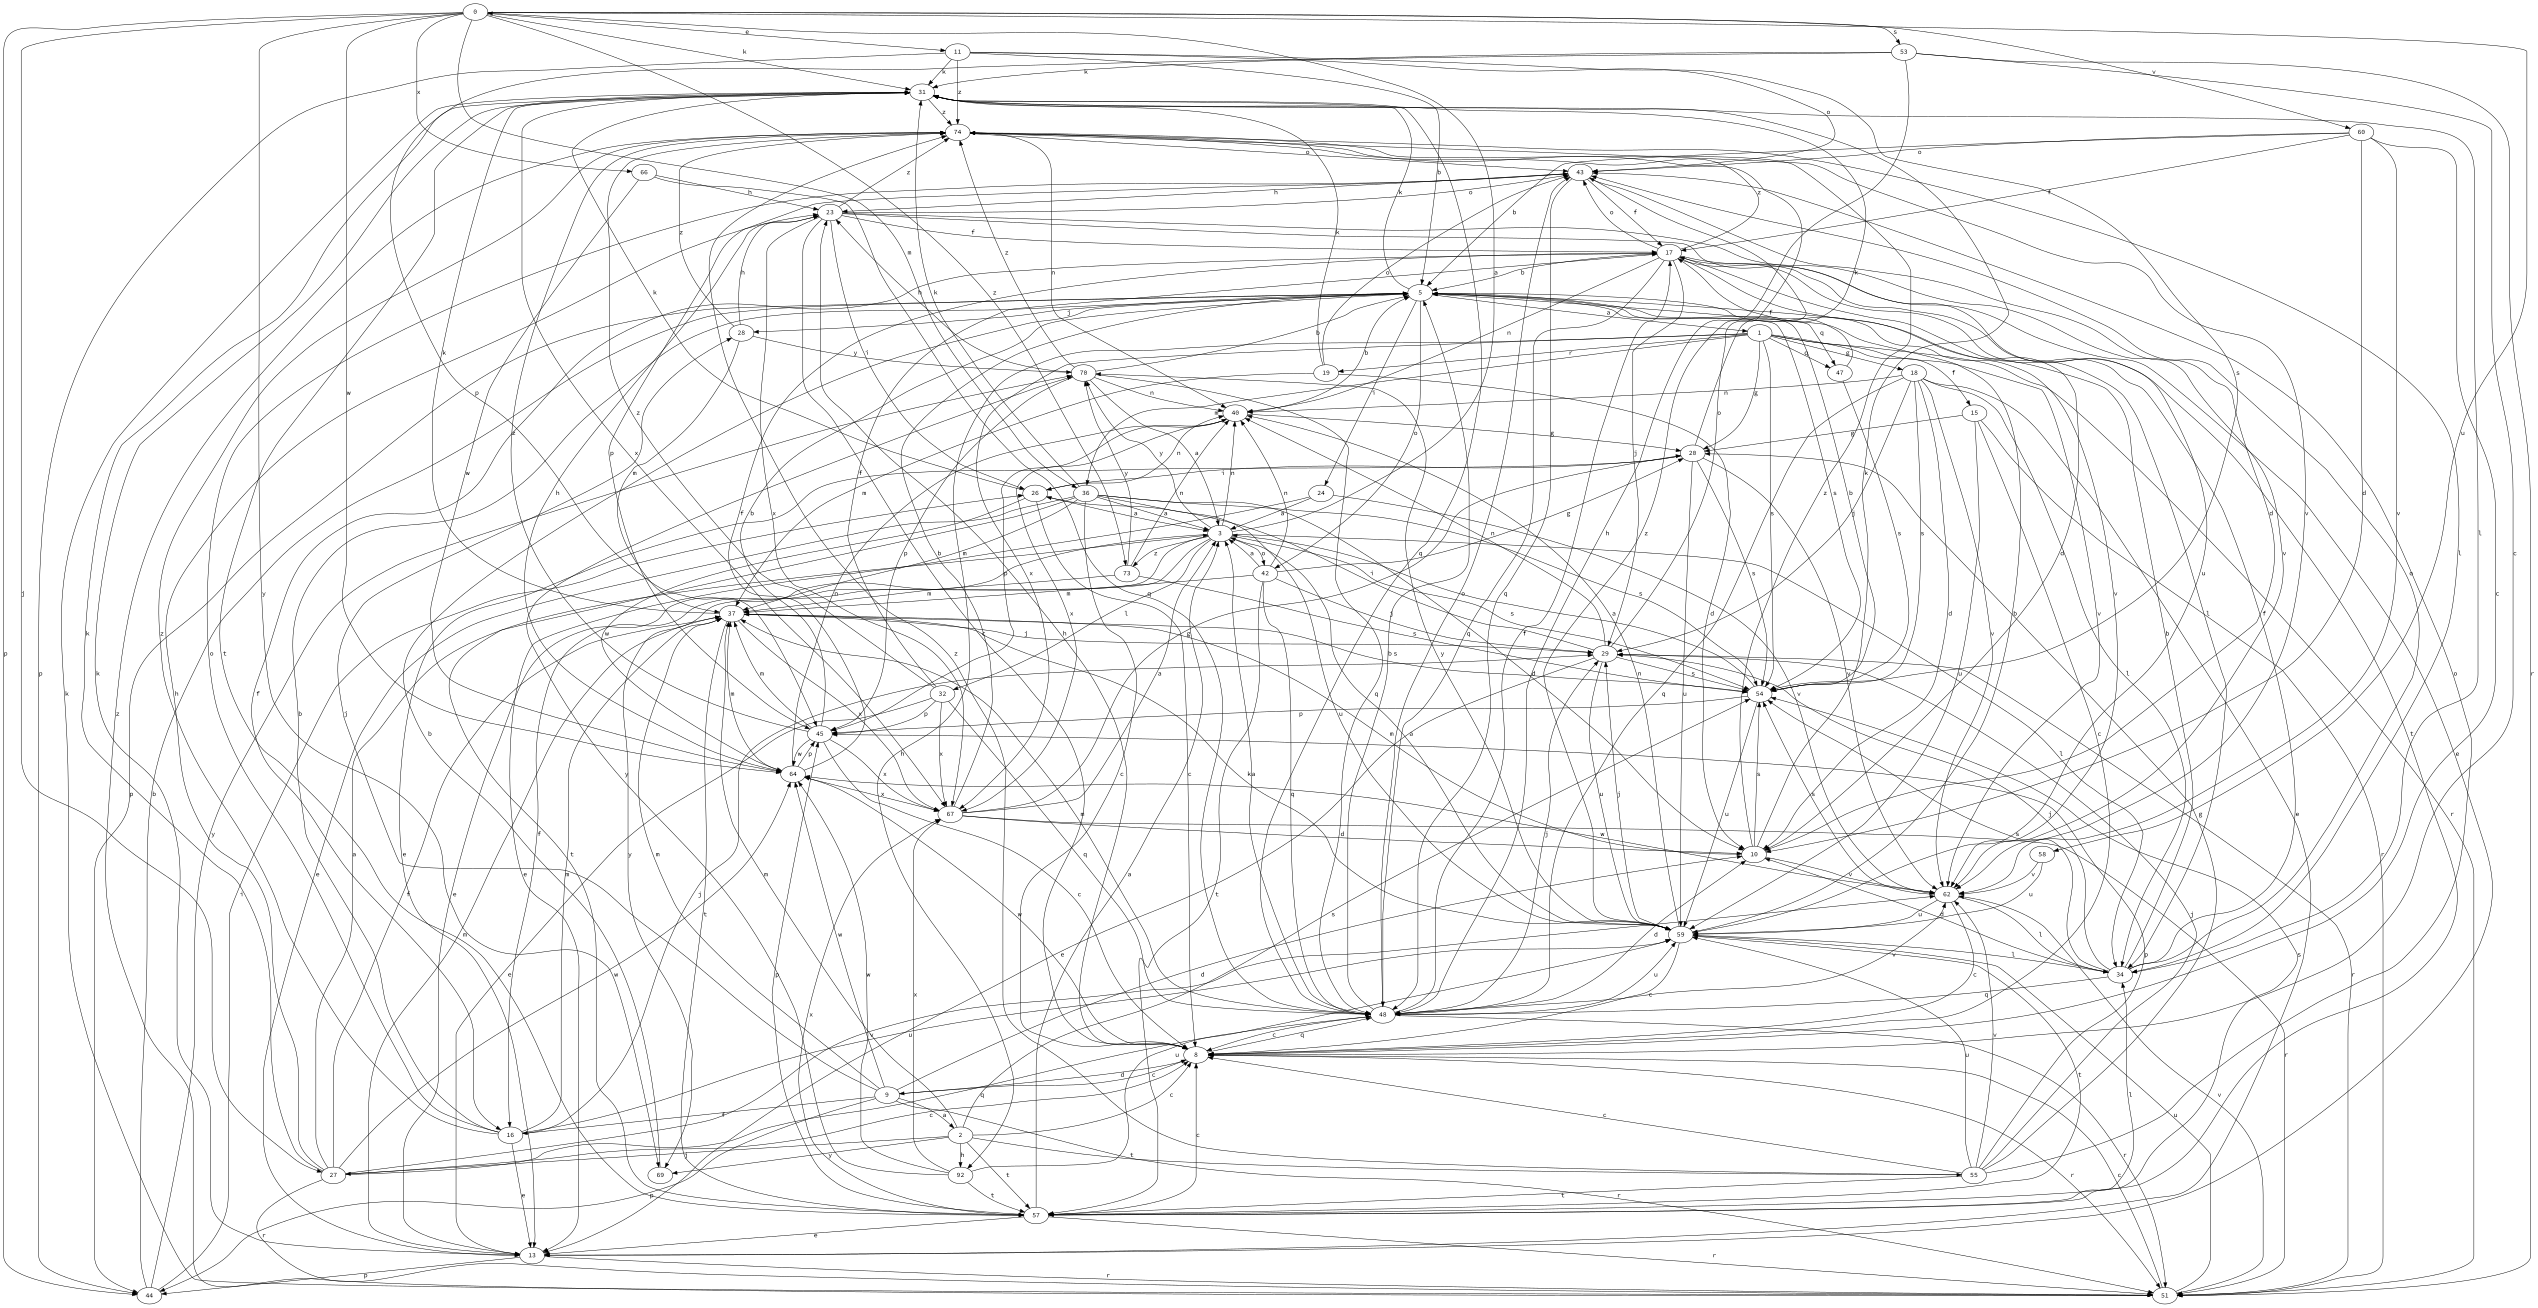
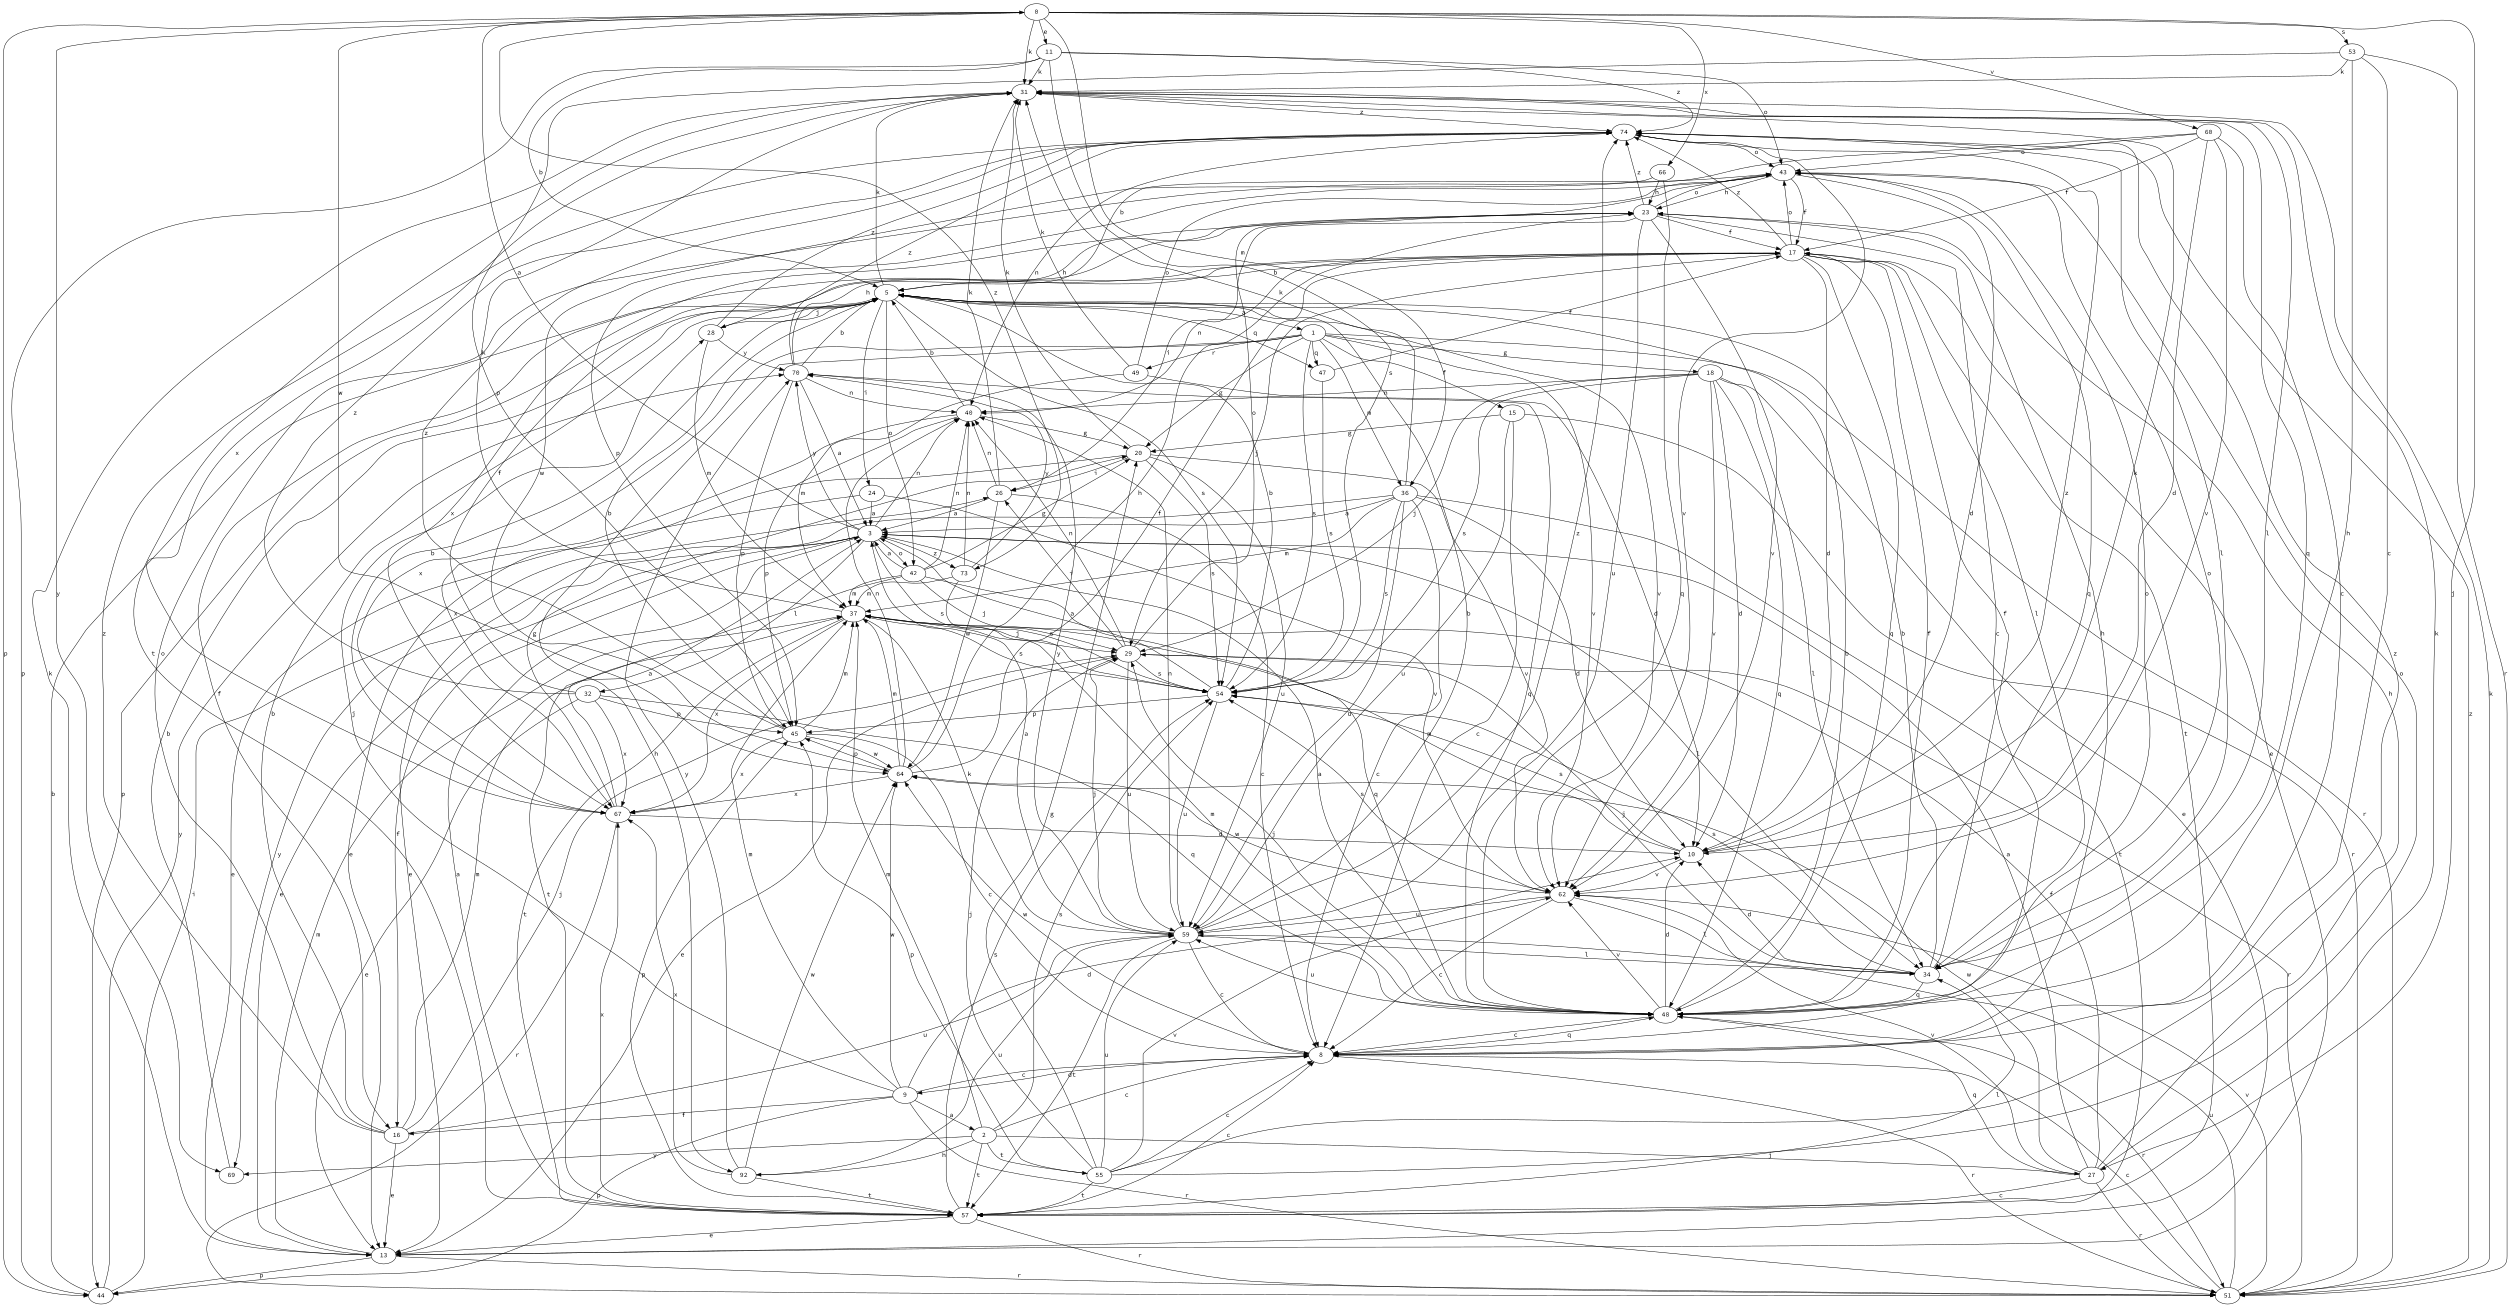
(1326, 373) -> (1136, 373)
(2042, 854) -> none
(769, 1144) -> (1532, 1212)
